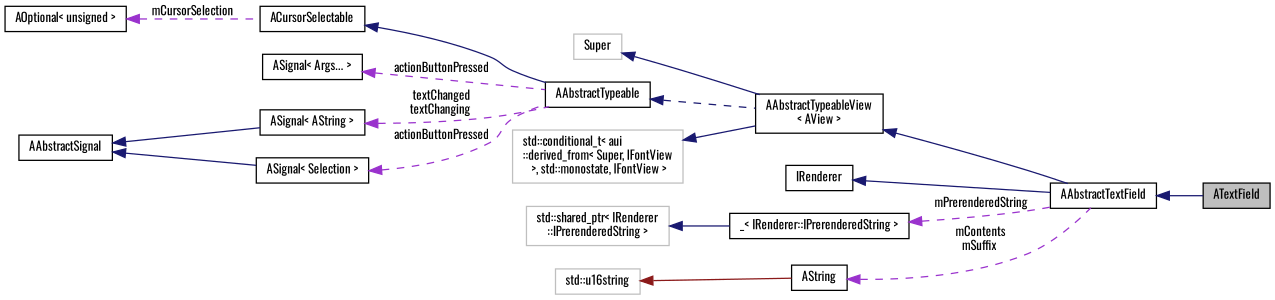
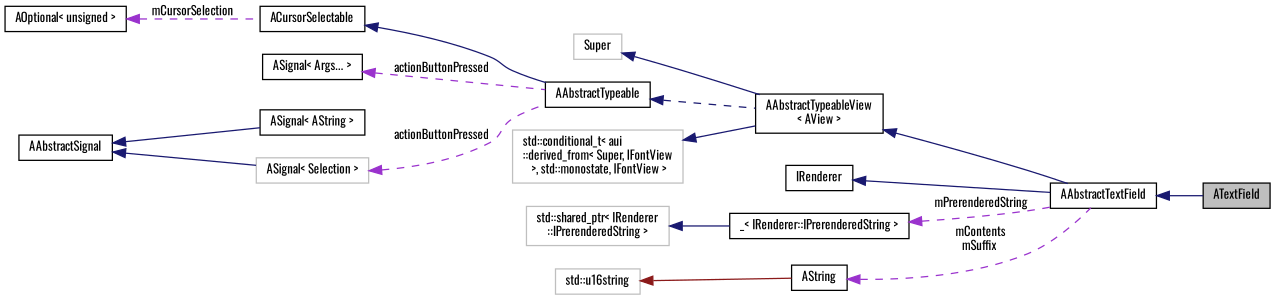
(464, 120) -> none
(312, 170) -> (312, 170)
